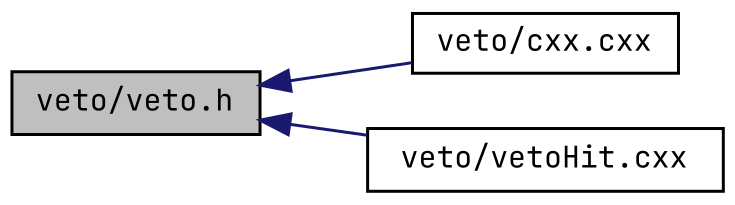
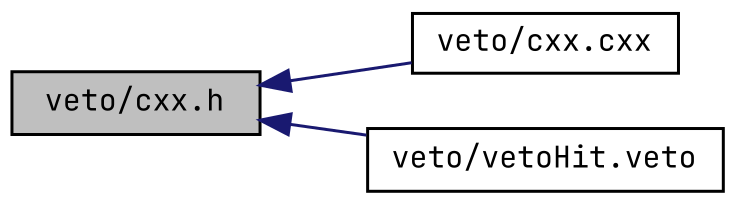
(136, 103) -> (136, 103)
(545, 160) -> (545, 160)
